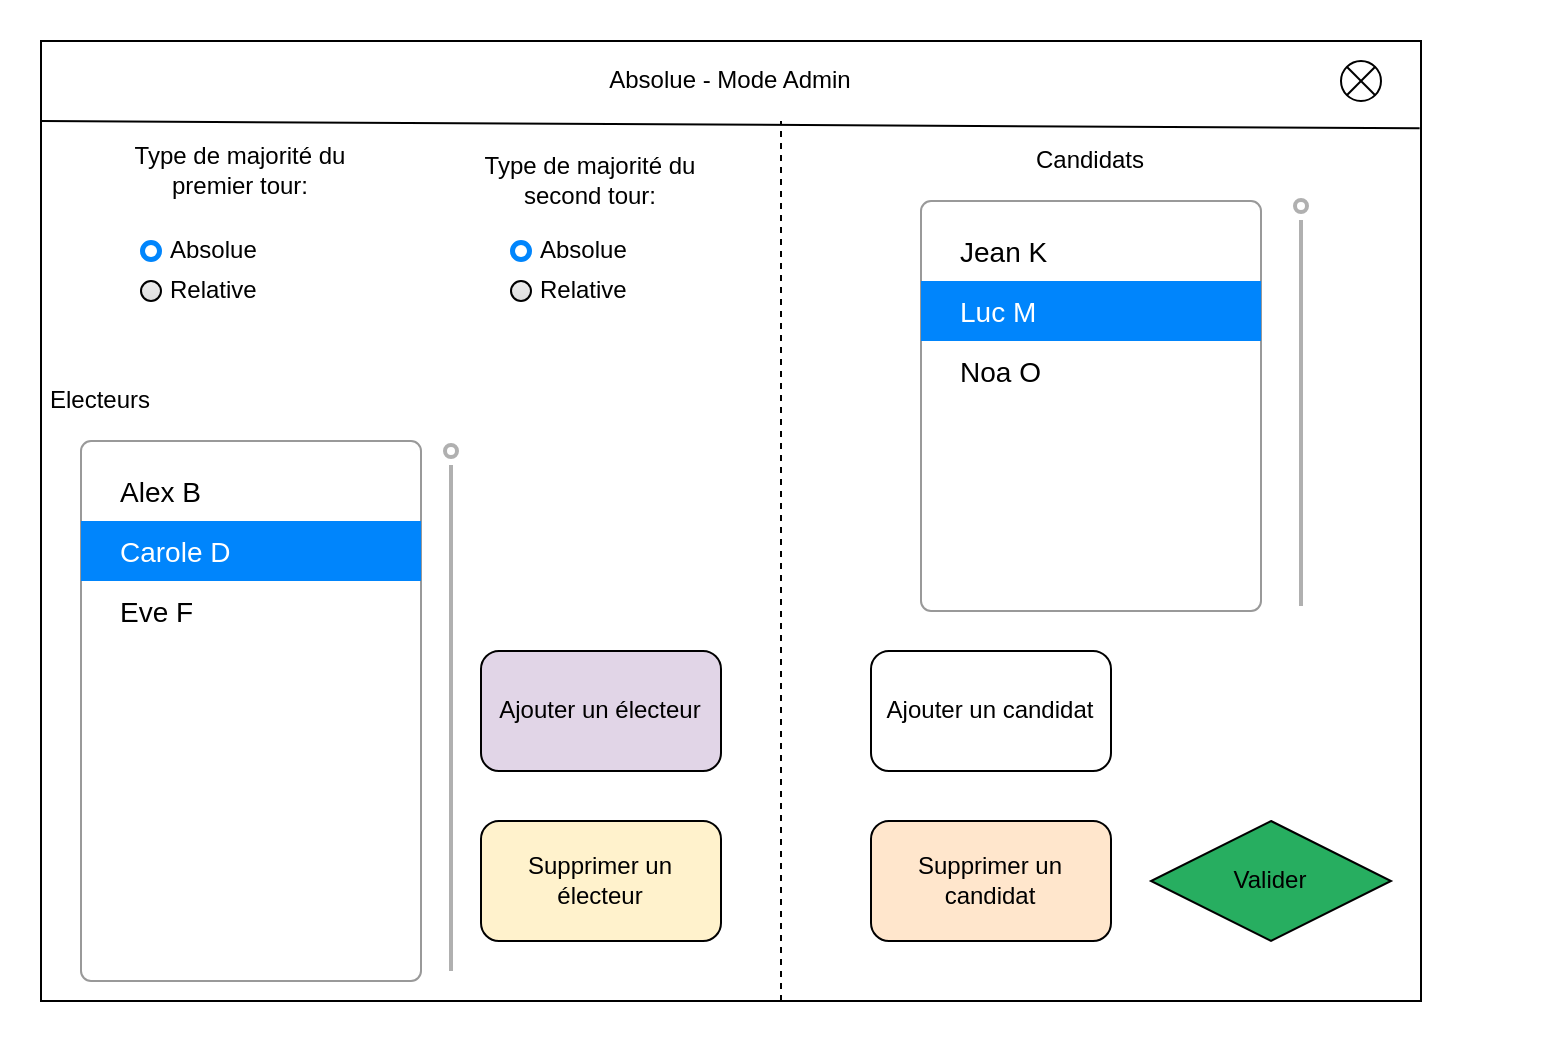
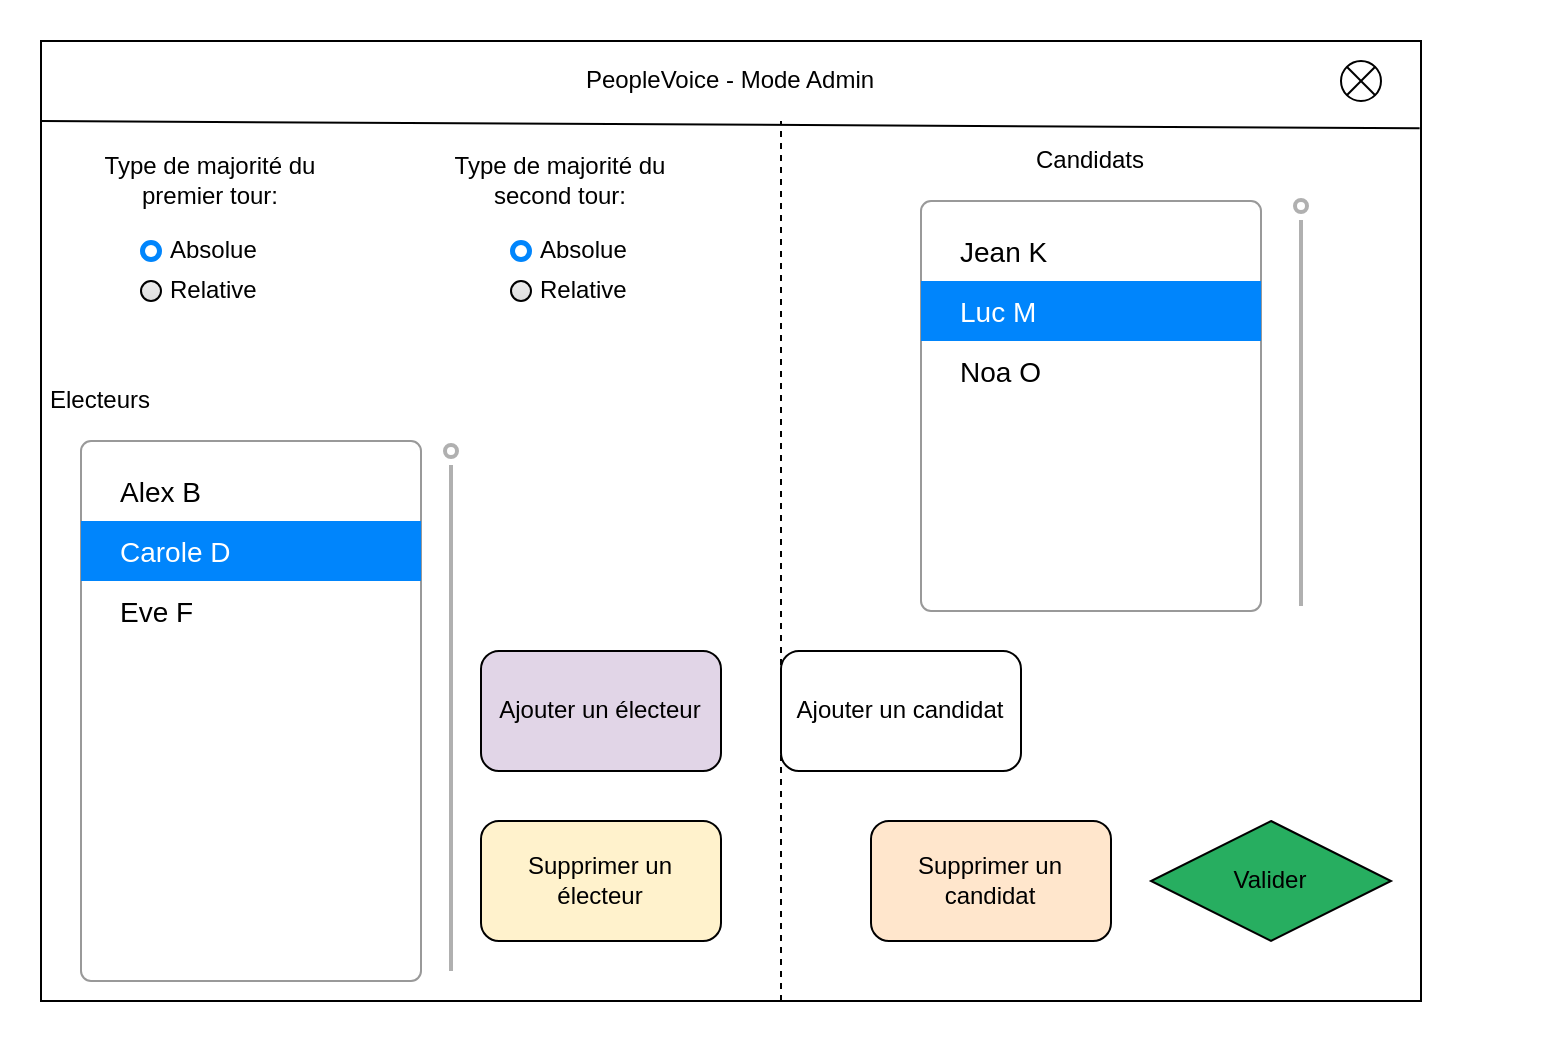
(731, 81) -> (731, 81)
(241, 171) -> (211, 181)
(591, 181) -> (561, 181)
(991, 711) -> (901, 711)
